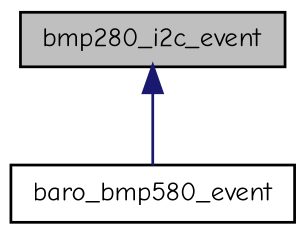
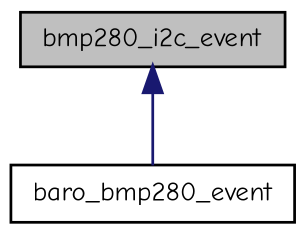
(153, 194) -> (153, 194)
